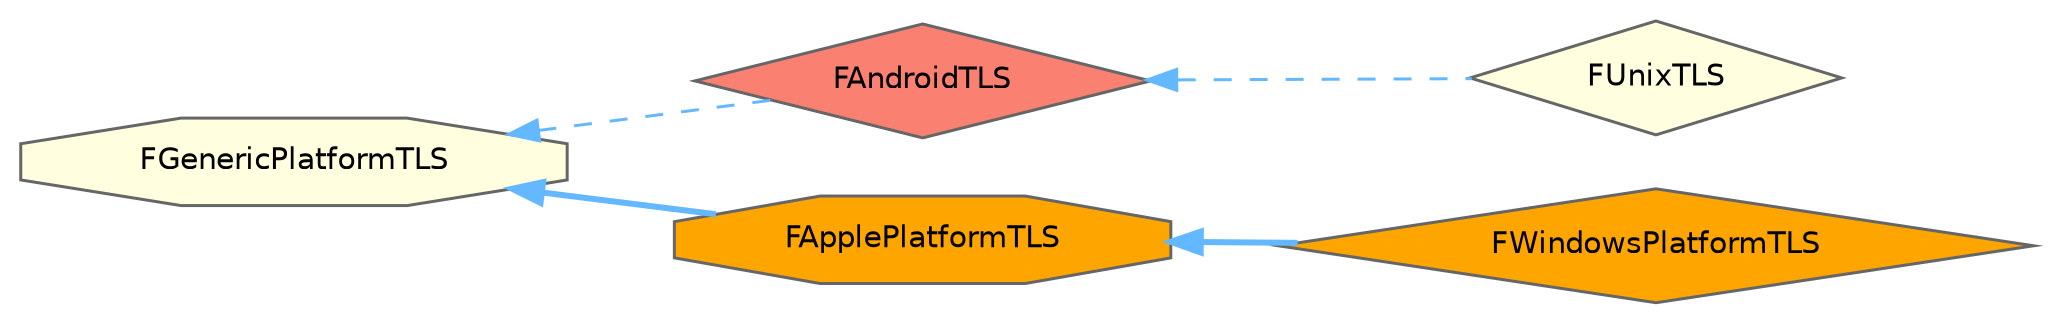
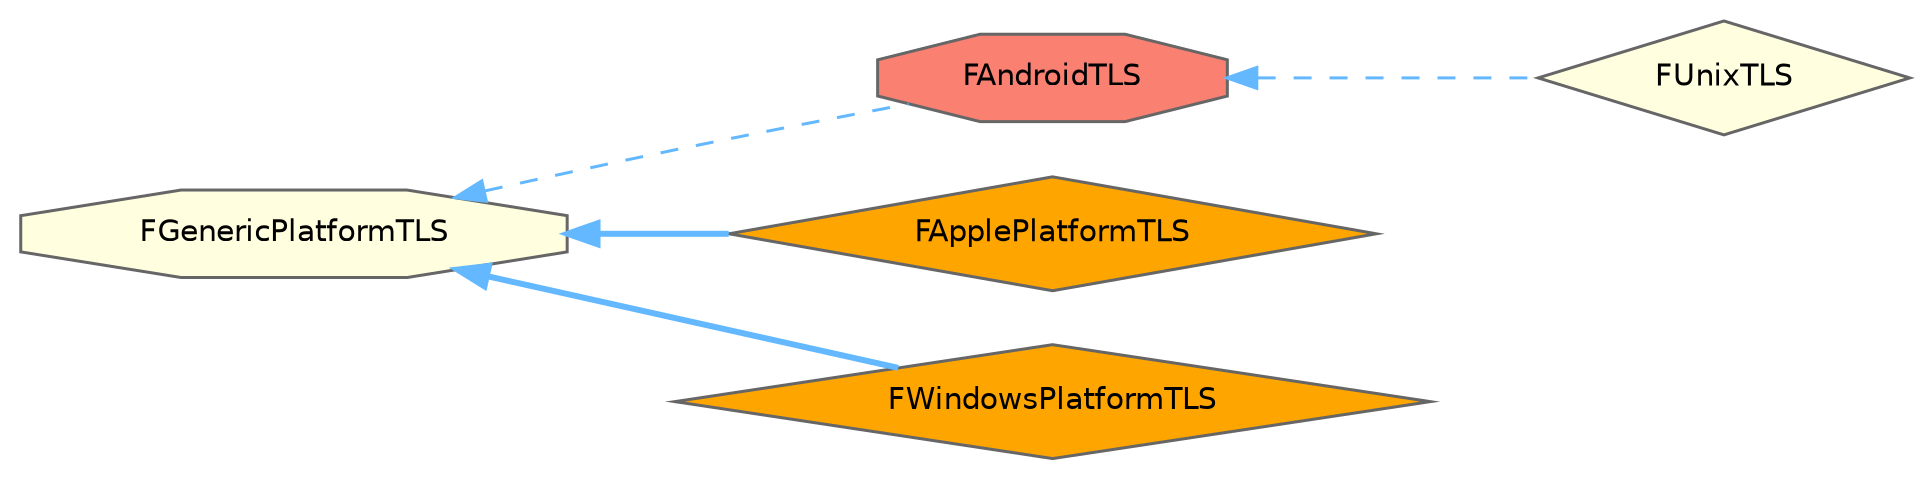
(923, 81) -> (1053, 78)
(923, 240) -> (1053, 234)
(1249, 242) -> (693, 322)
